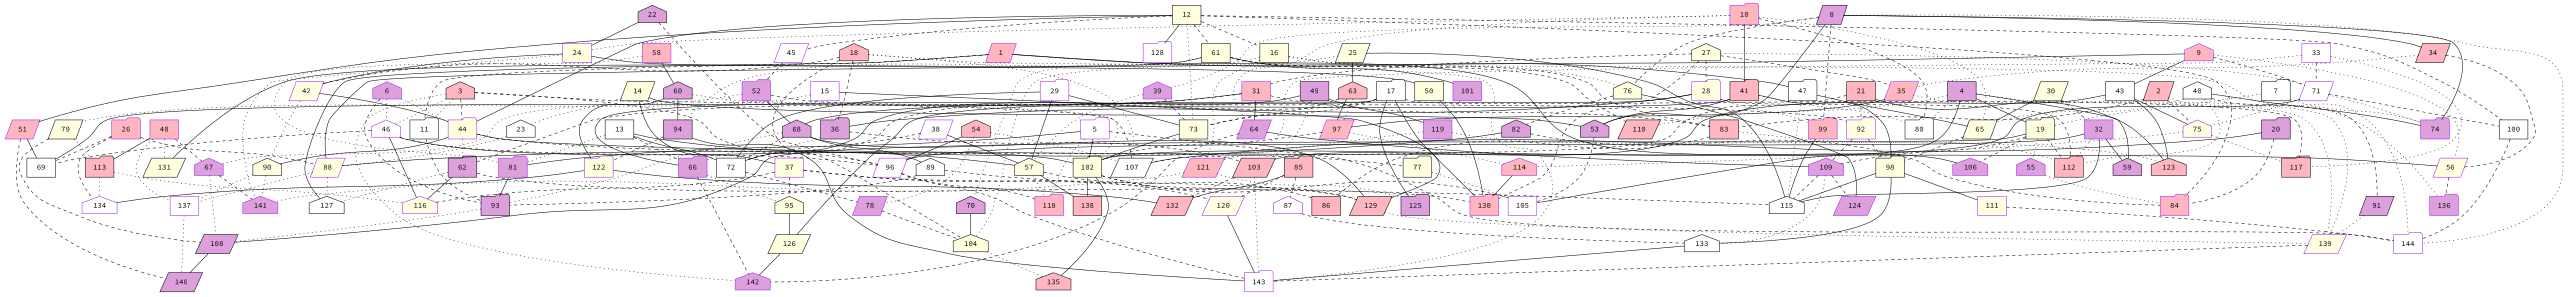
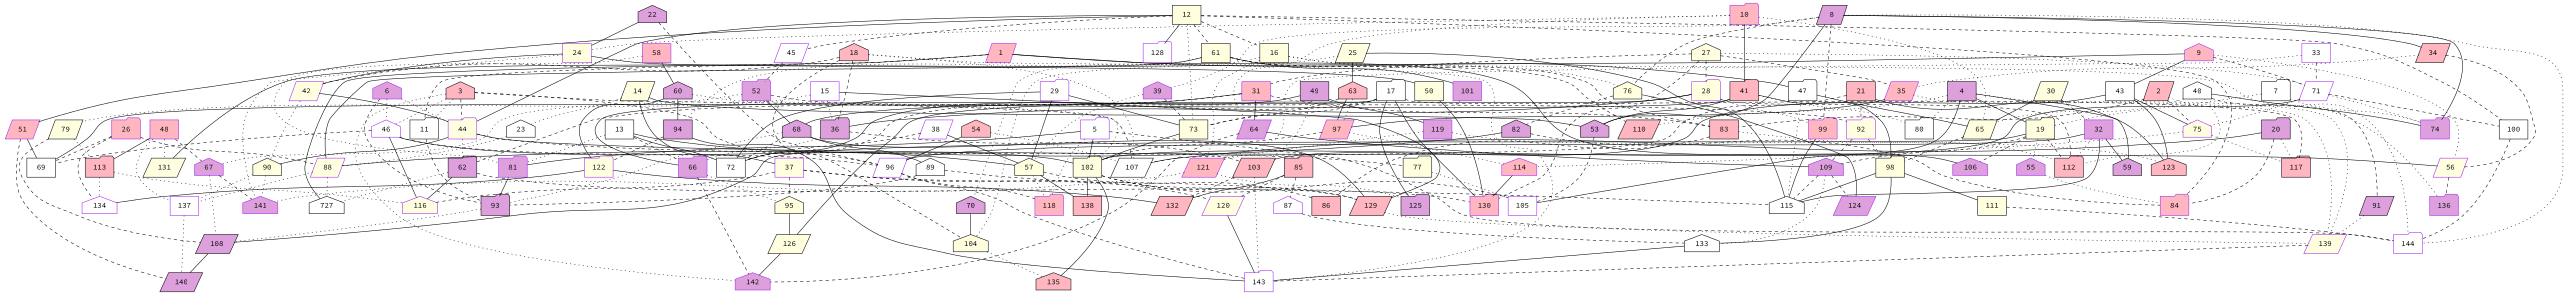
(1863, 48) -> none
(2459, 113) -> (2286, 149)
(327, 206) -> (327, 206)
(870, 206) -> none
(1992, 206) -> (1992, 206)
